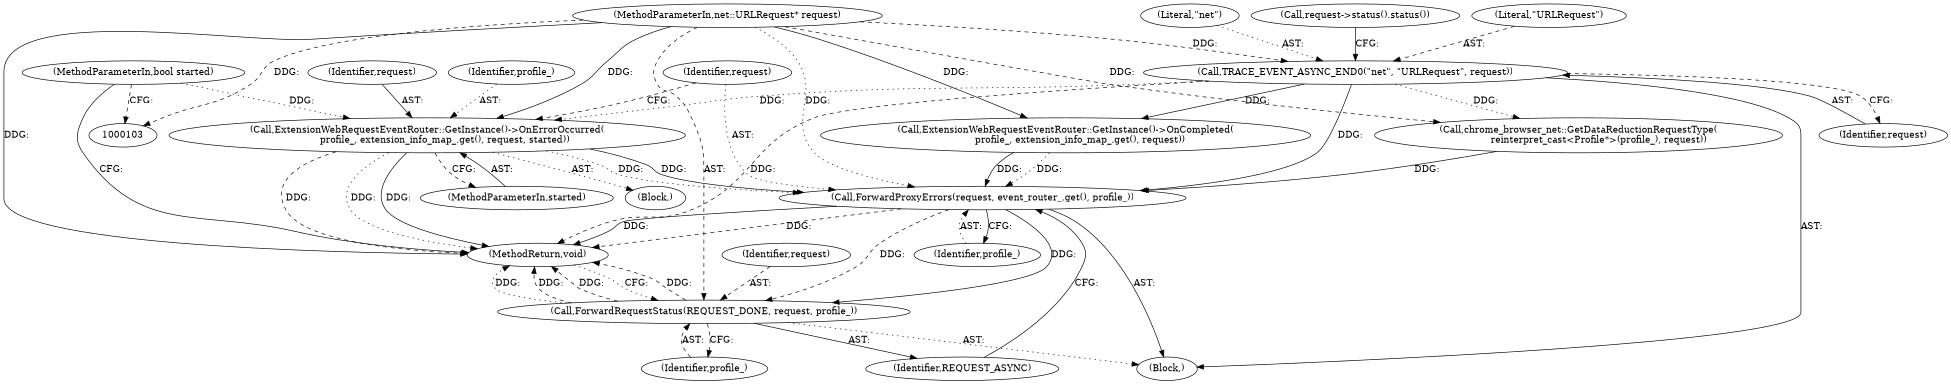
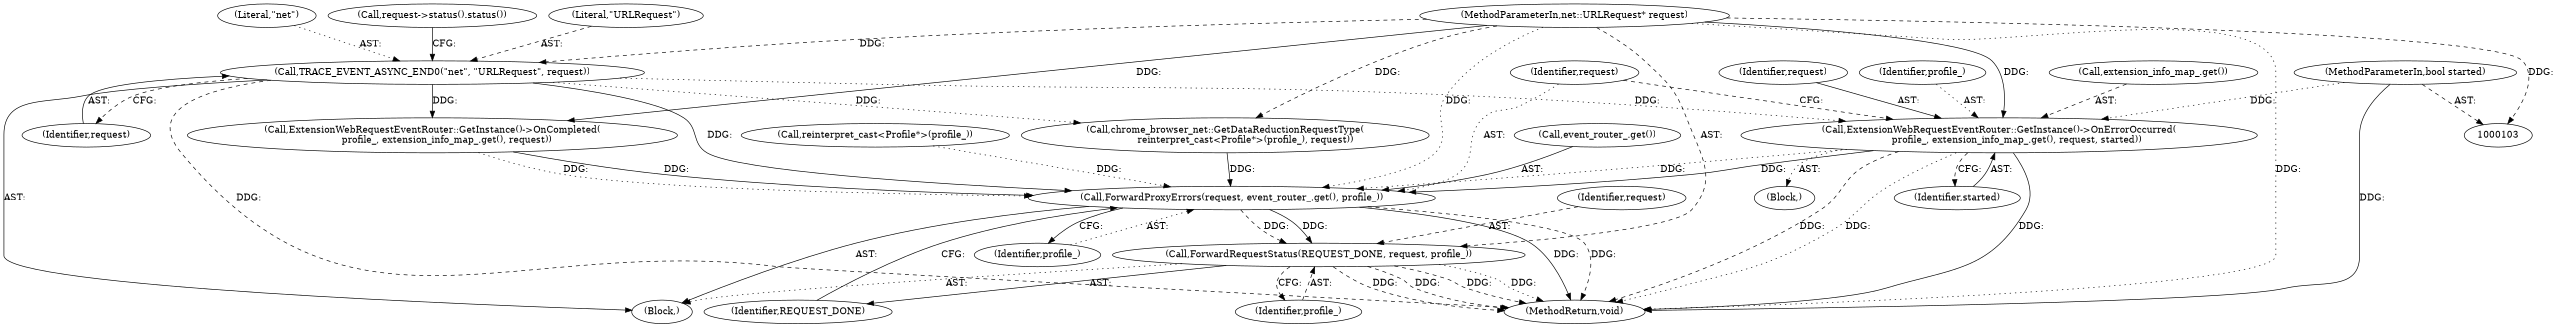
(9, 62) -> (2276, 178)
none -> (2154, 73)
(143, 101) -> (2467, 101)
none -> (875, 135)
none -> (1597, 135)
(113, 170) -> (2374, 198)
(517, 198) -> (1957, 198)
(613, 281) -> none
(962, 369) -> (798, 312)
